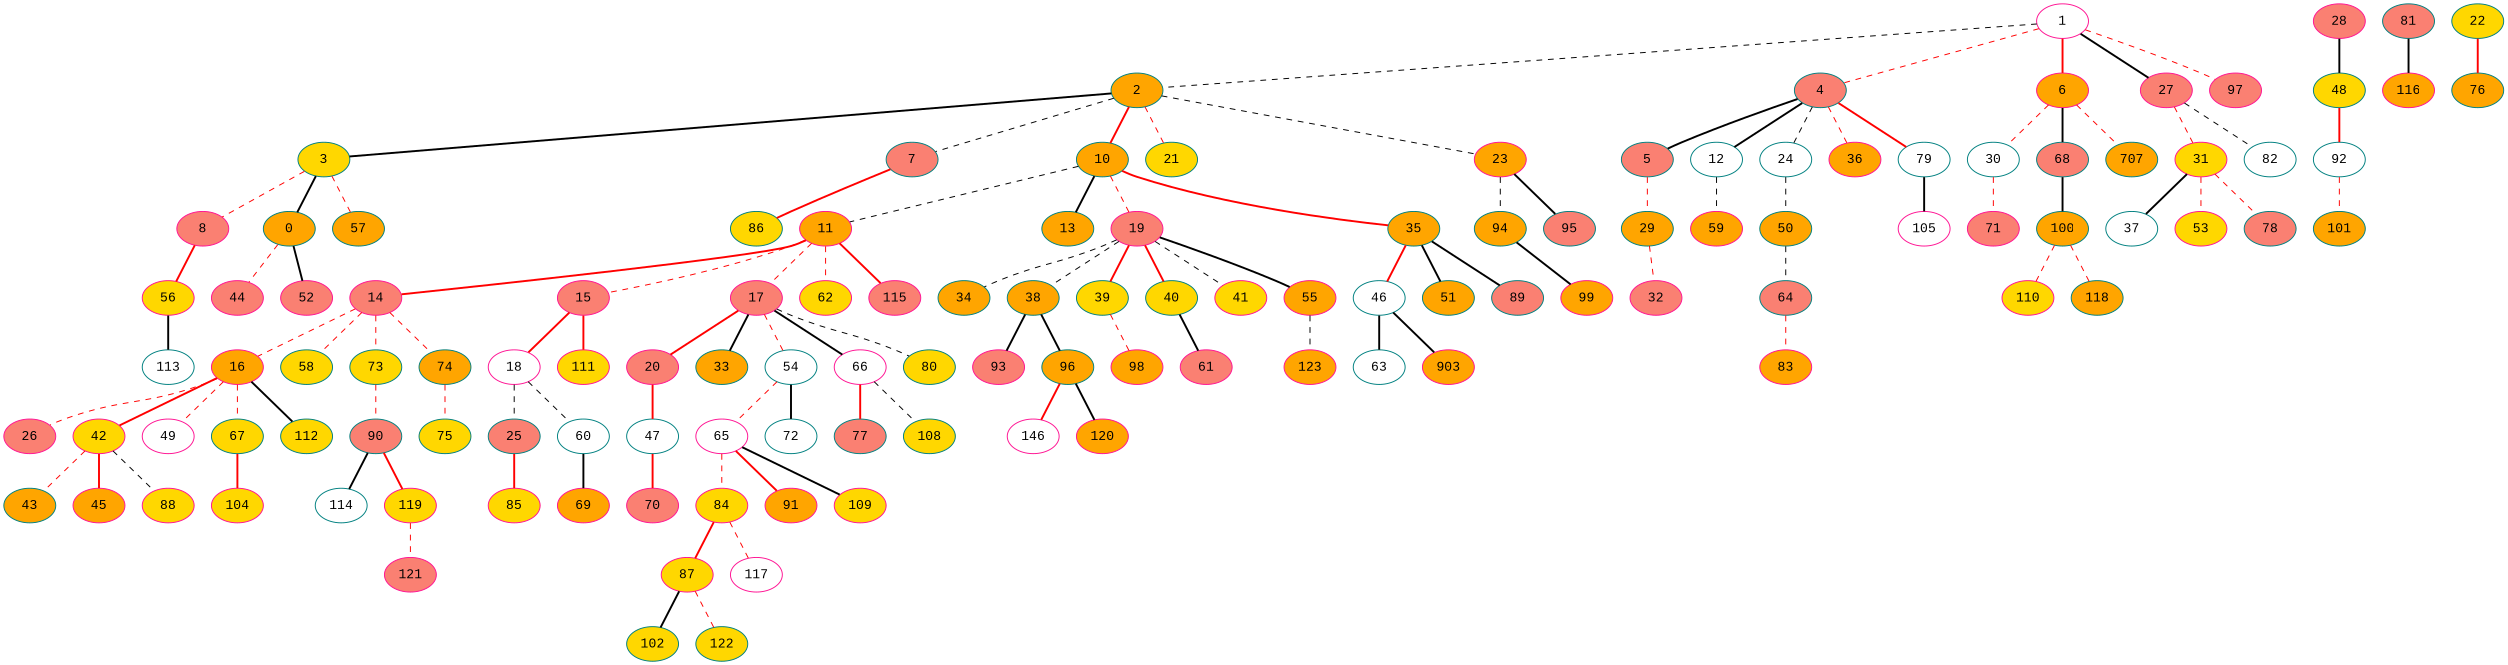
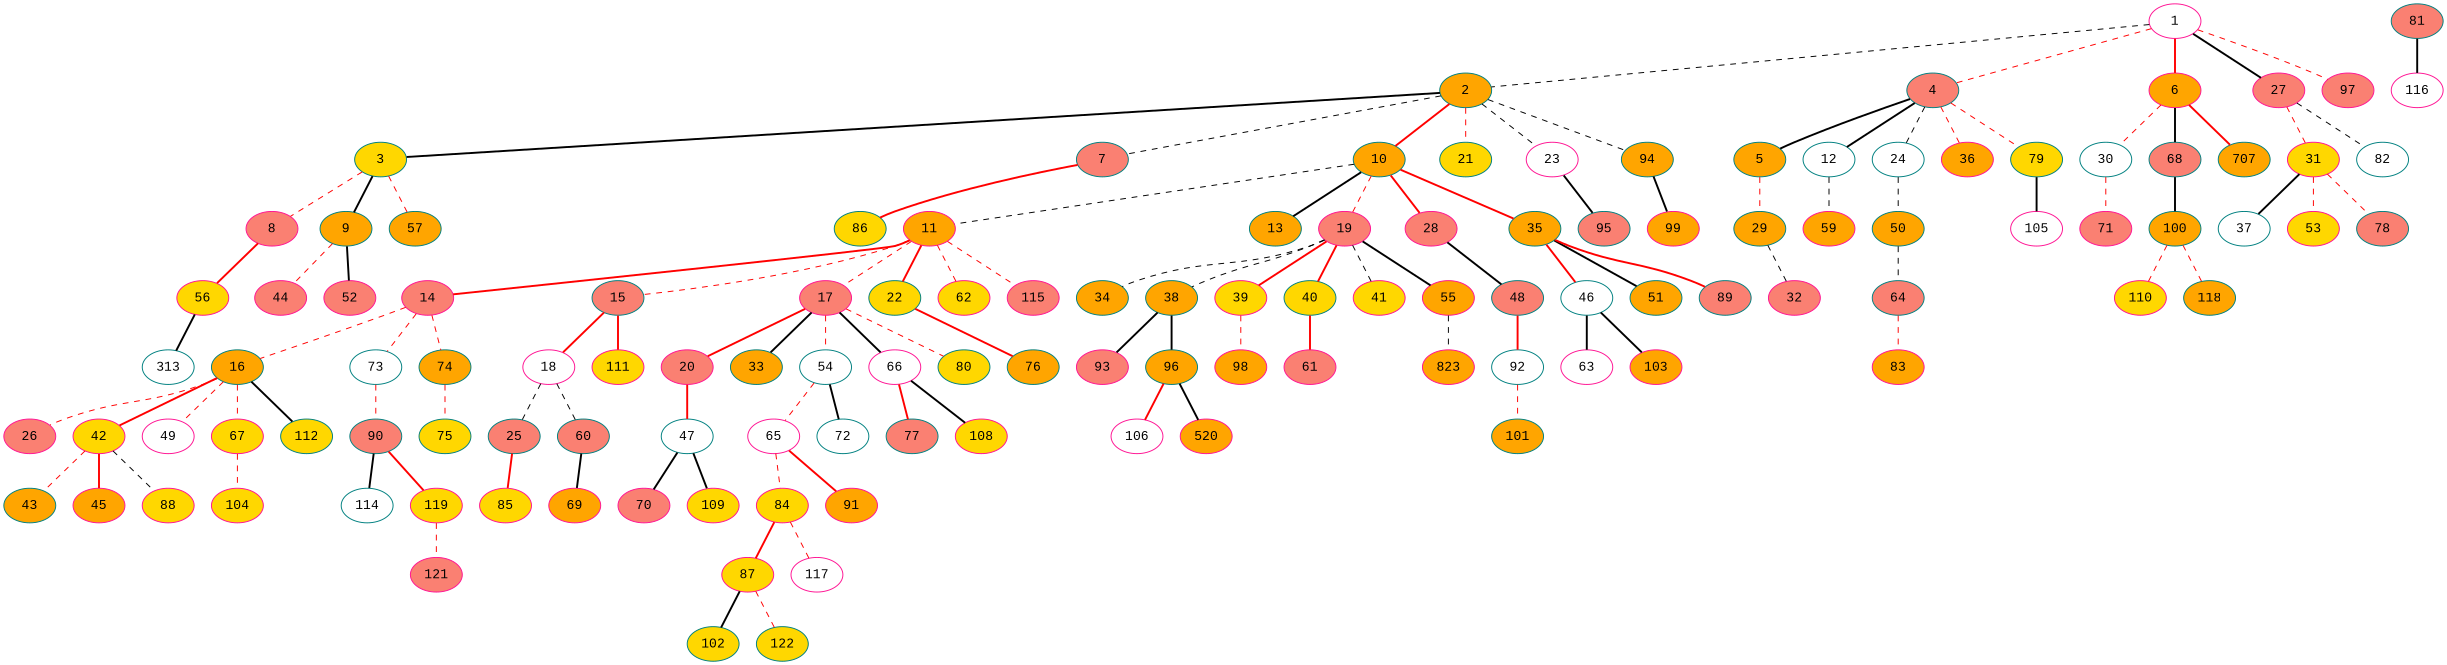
(2339, 90) -> (1518, 298)
(2409, 90) -> (2417, 90)
(1872, 125) -> (1985, 125)
(2097, 125) -> (2209, 125)
(1500, 160) -> (1552, 160)
(1647, 160) -> (1760, 160)
(1924, 160) -> (2037, 160)
none -> (1405, 194)
(1500, 194) -> (1557, 125)
(289, 229) -> (346, 229)
(860, 263) -> (981, 263)
none -> (912, 263)
(1466, 263) -> (1630, 263)
(1652, 263) -> (1777, 263)
(583, 298) -> (618, 298)
(1102, 298) -> (1241, 298)
(843, 333) -> (895, 333)
(1189, 333) -> (1310, 333)
(168, 367) -> (168, 367)
(237, 367) -> (237, 367)
(307, 367) -> none
(376, 367) -> (376, 367)
(1310, 367) -> (1448, 367)
(1379, 367) -> (1587, 367)
(1448, 367) -> (1656, 367)
(895, 402) -> (938, 402)
(237, 436) -> (237, 436)
(583, 436) -> (583, 436)
(929, 436) -> (981, 436)
(1033, 436) -> (1137, 436)
(1102, 436) -> (1206, 436)
(237, 471) -> (237, 471)
(653, 471) -> (666, 471)
(791, 471) -> (700, 471)
